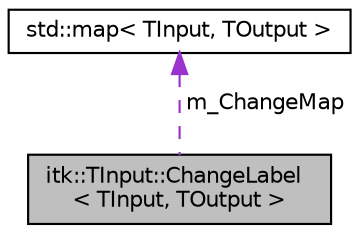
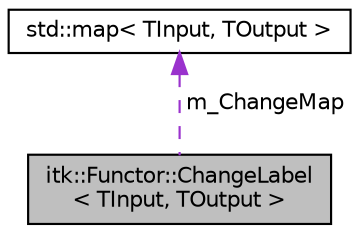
(180, 189) -> (180, 189)
